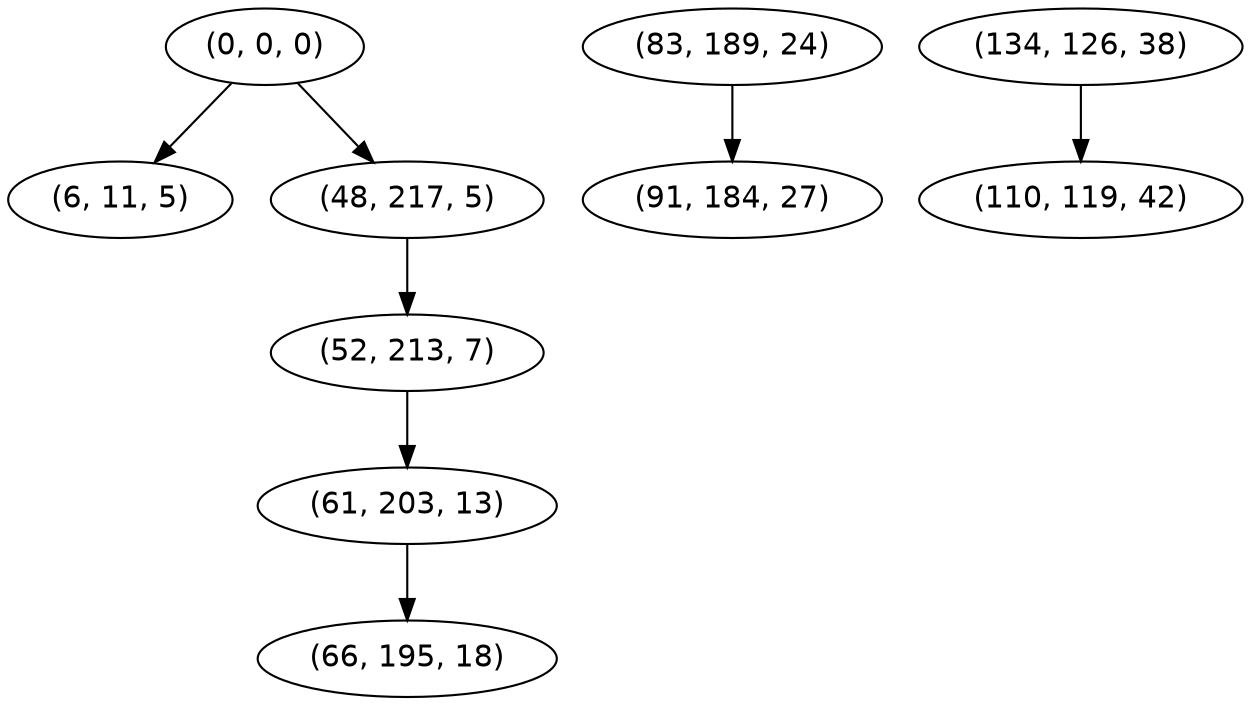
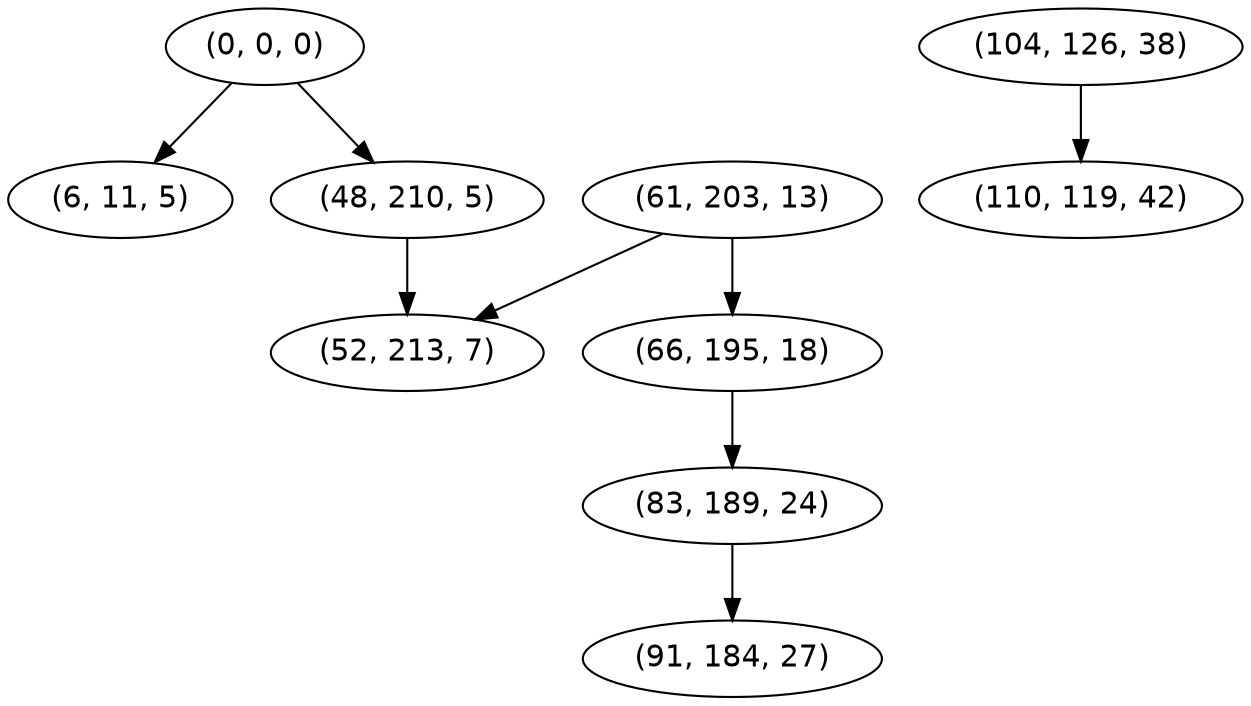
(1081, 47) -> (1081, 47)
(407, 200) -> (407, 200)
(407, 419) -> (579, 272)
none -> (732, 419)
